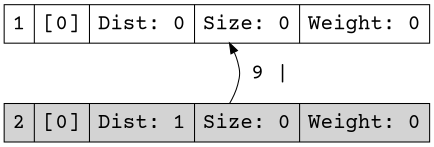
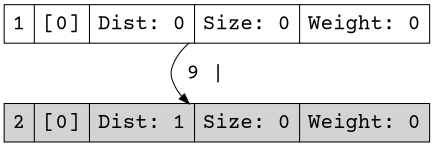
(239, 79) -> (172, 68)
